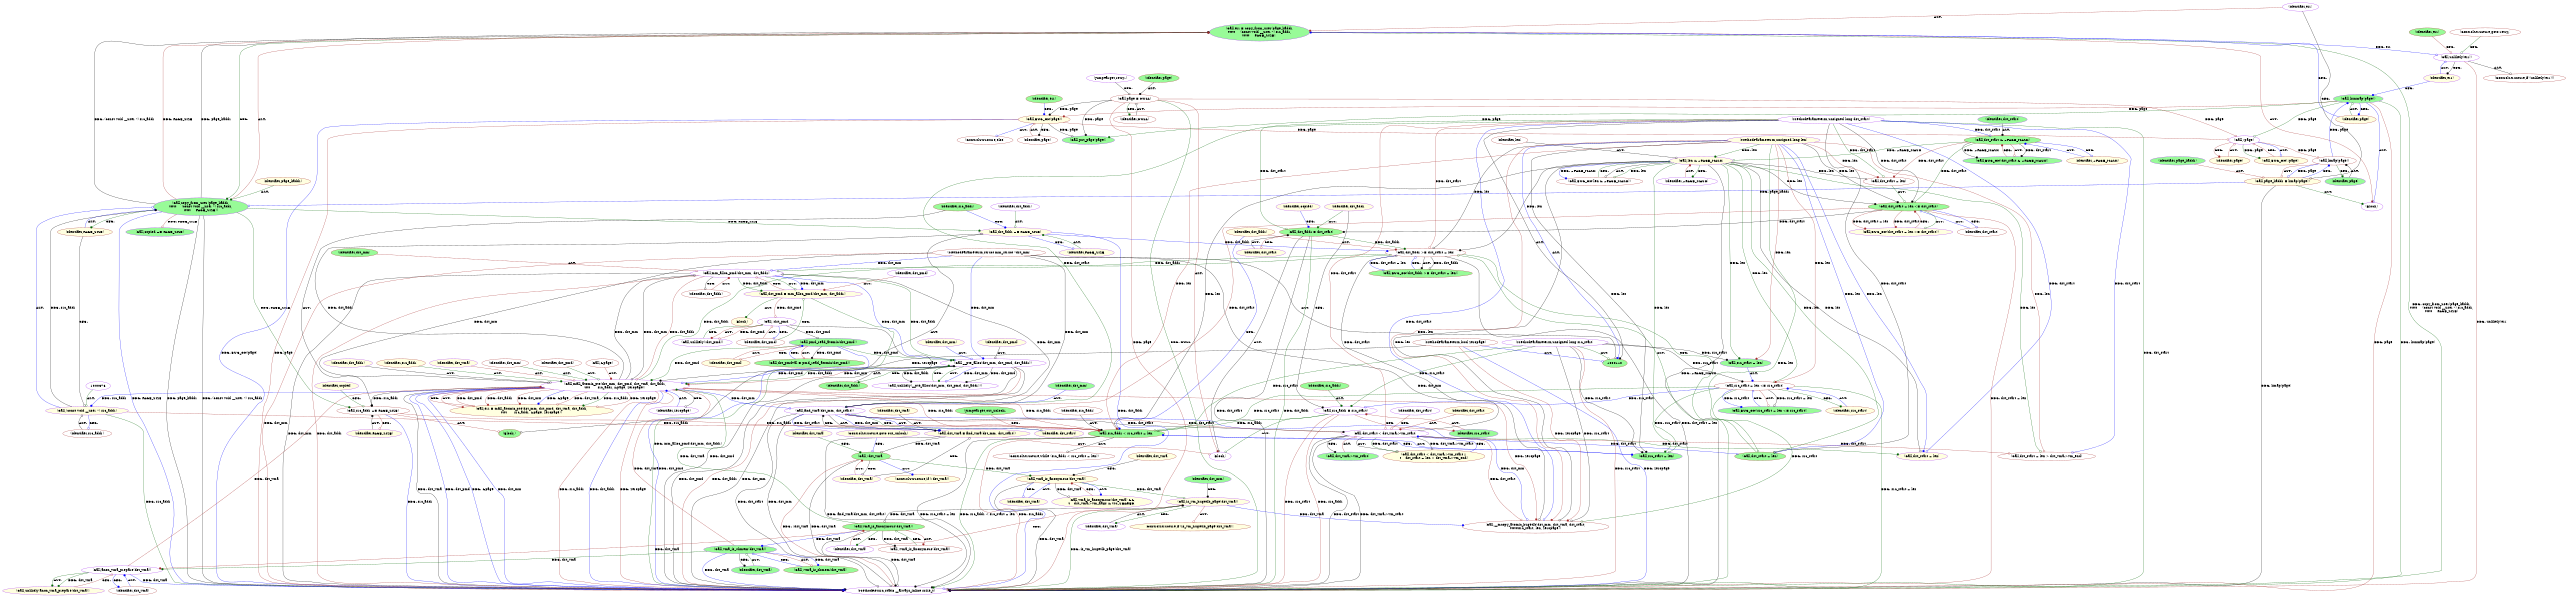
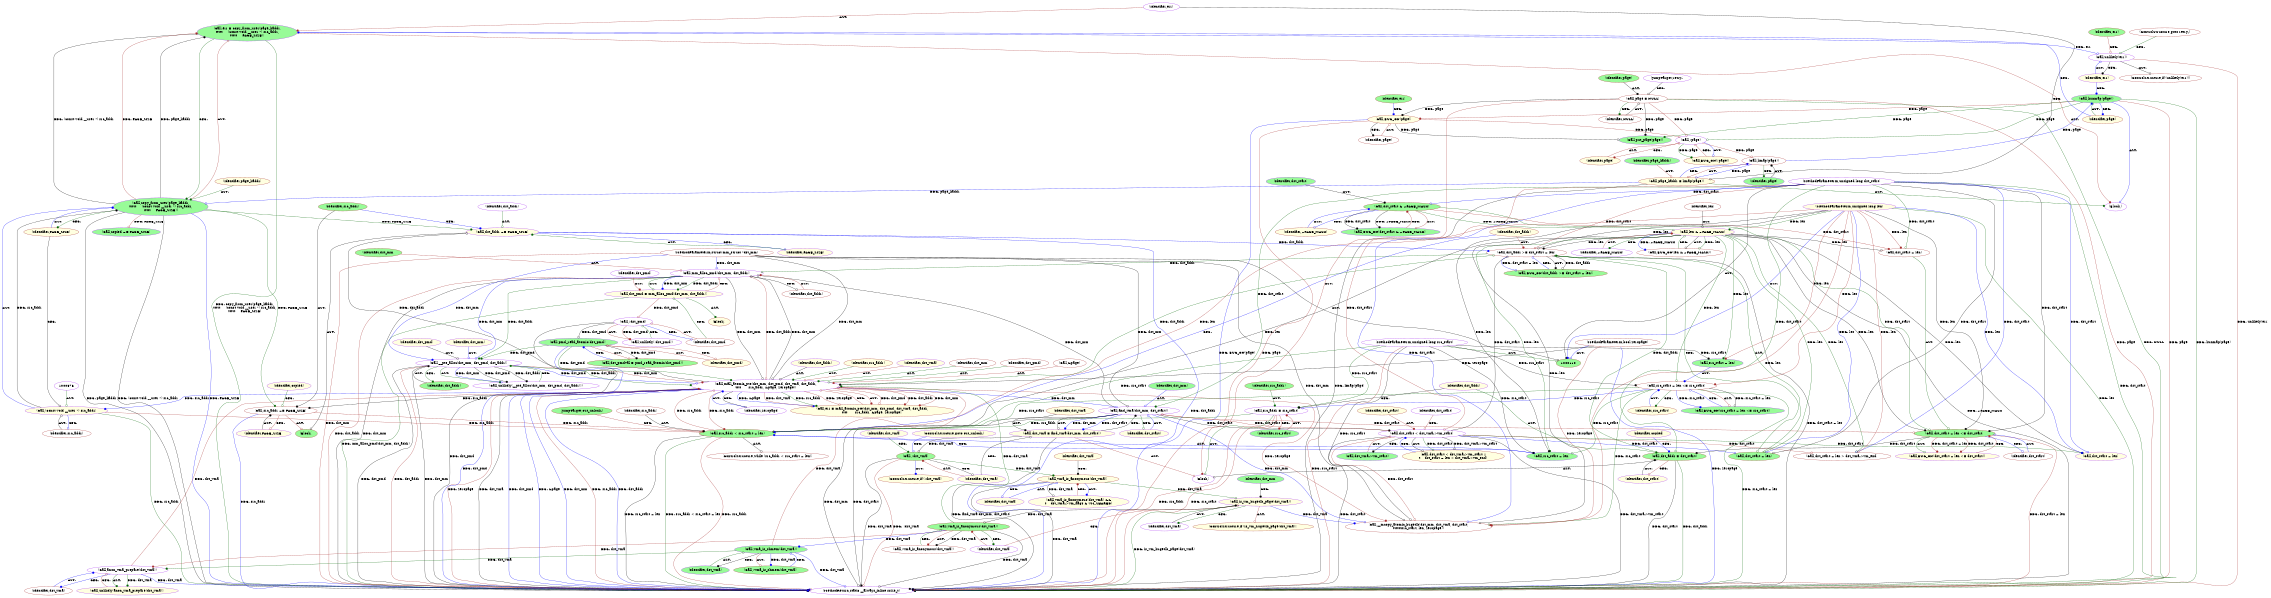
(985, 140) -> none
(1299, 225) -> (1518, 428)
